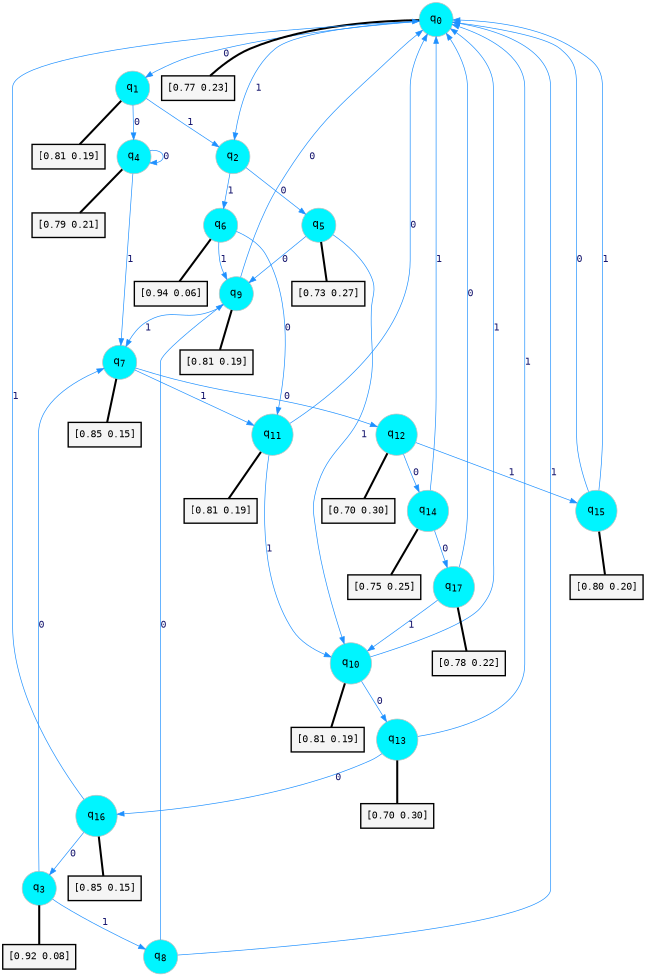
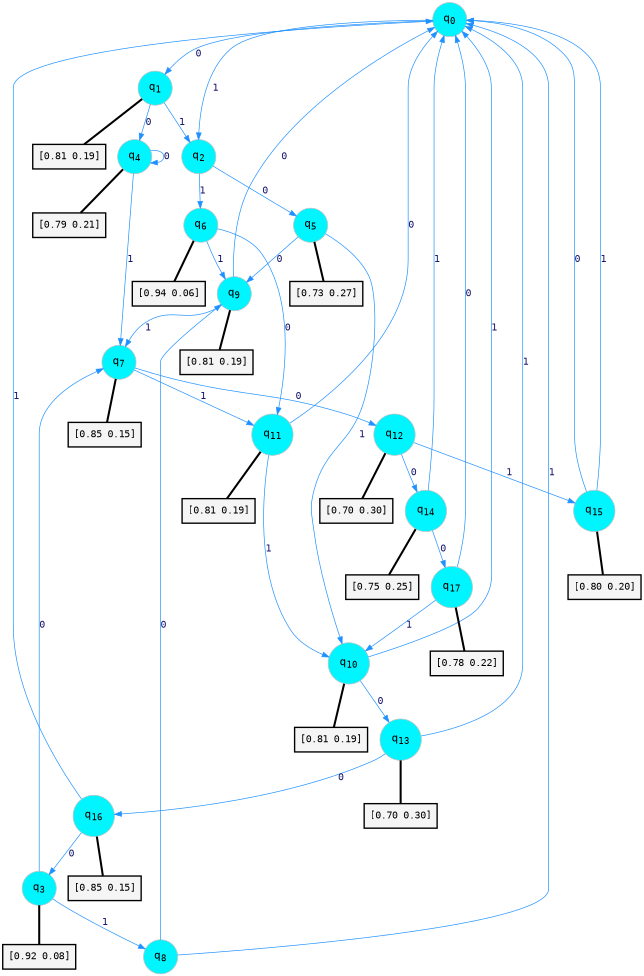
(198, 88) -> none
